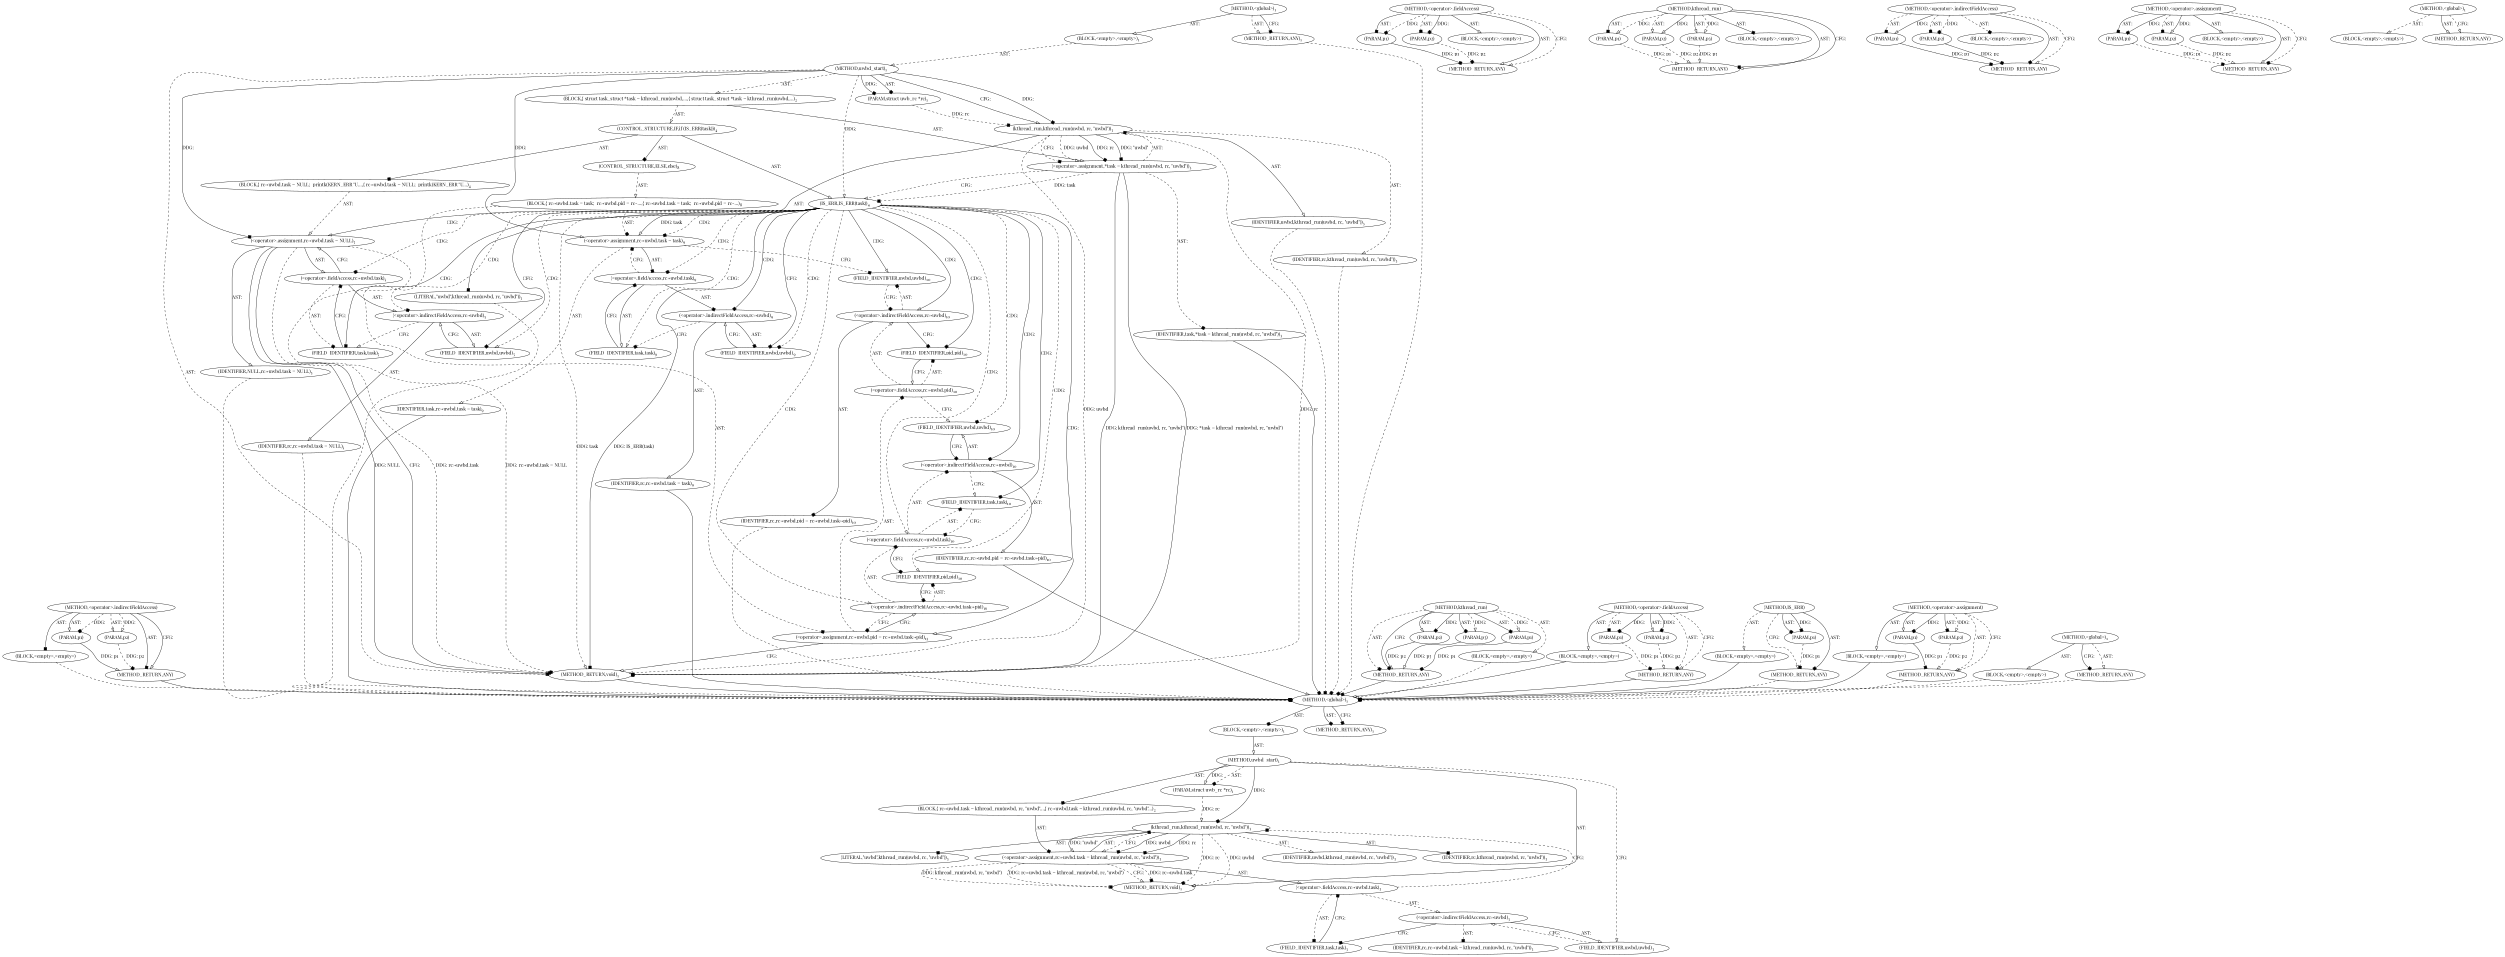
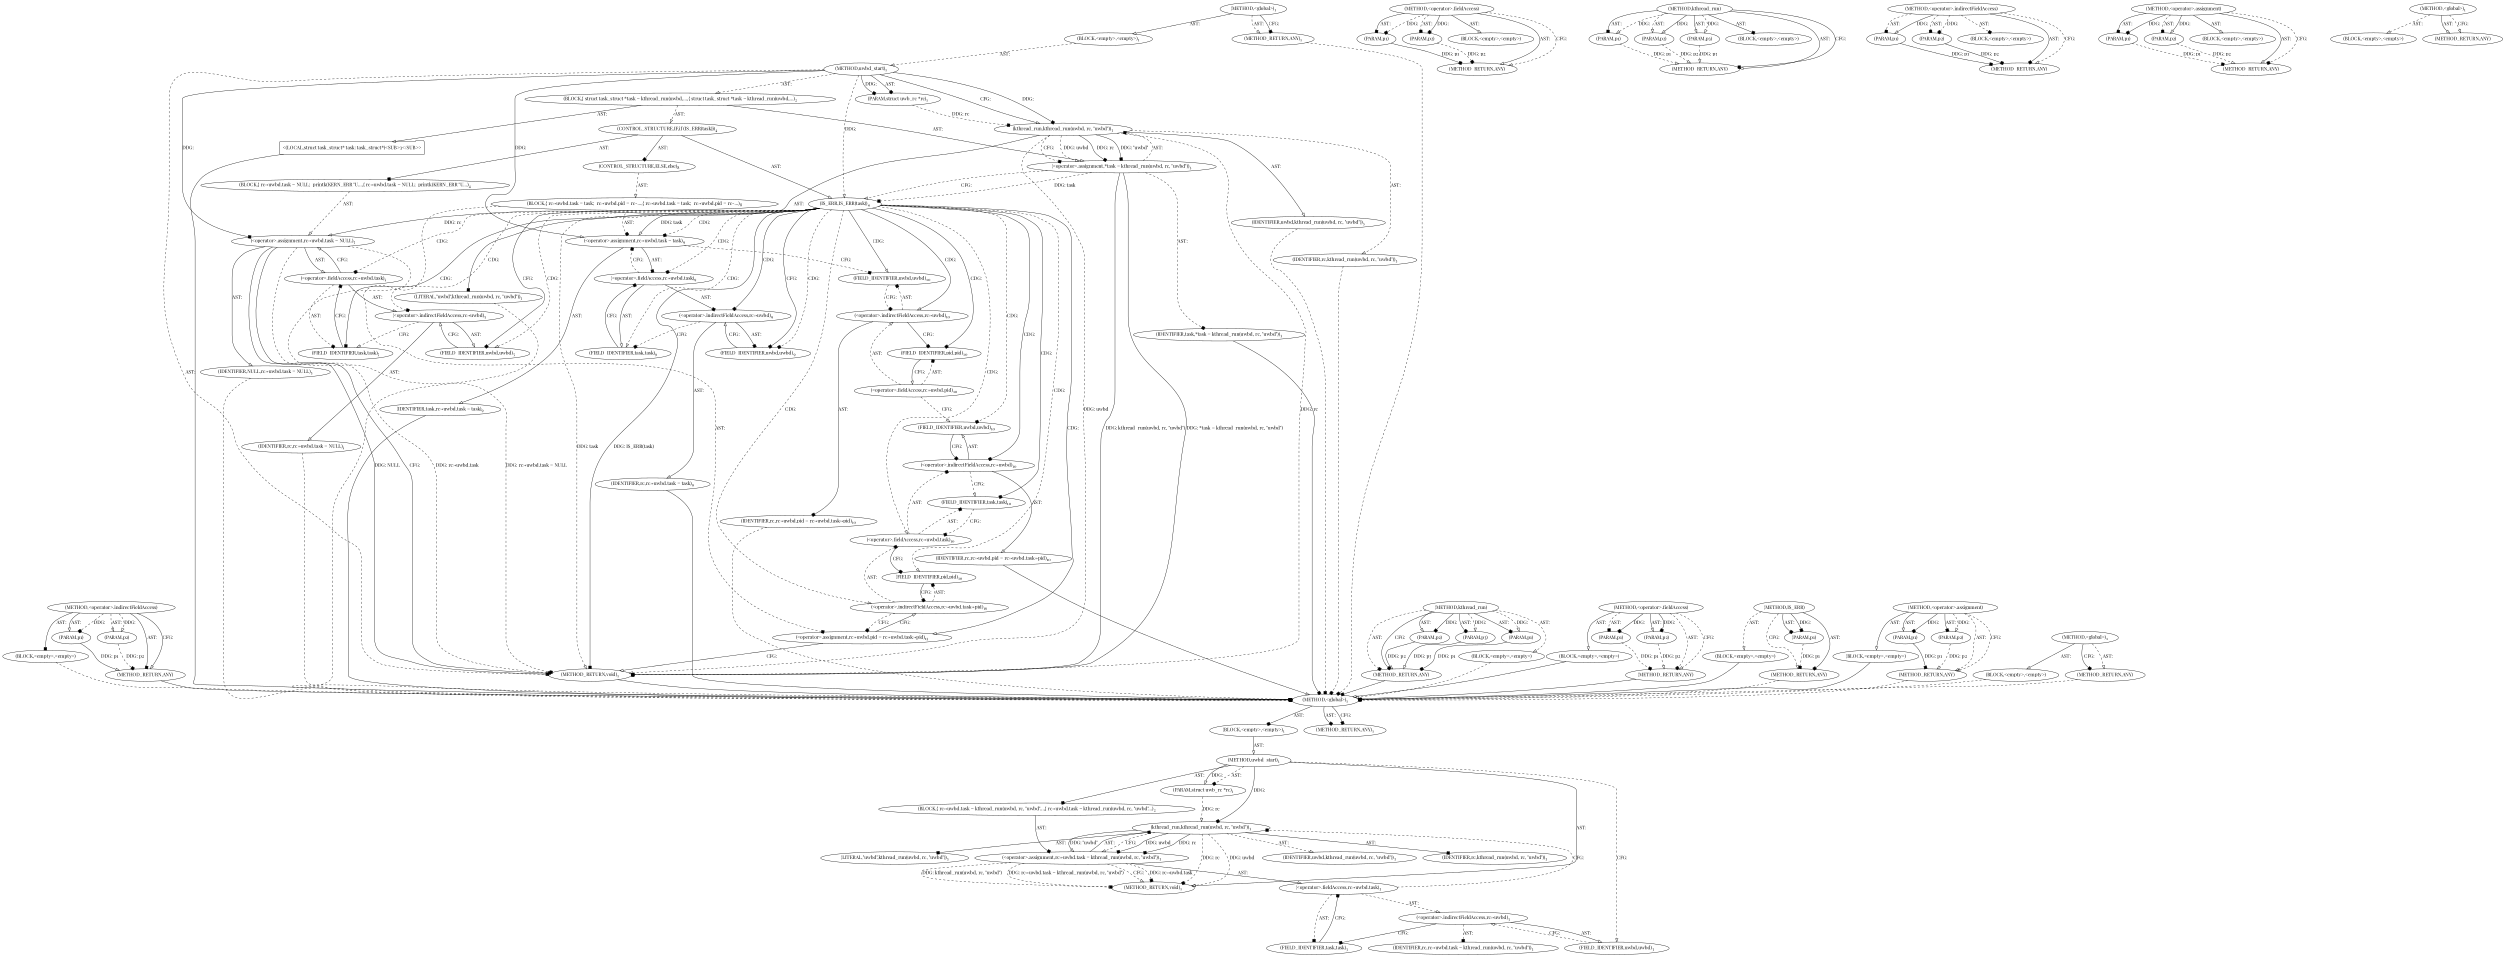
none -> (352, 148)
(453, 223) -> (453, 223)
(563, 336) -> (563, 336)
(878, 527) -> none
